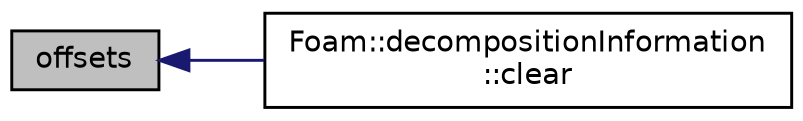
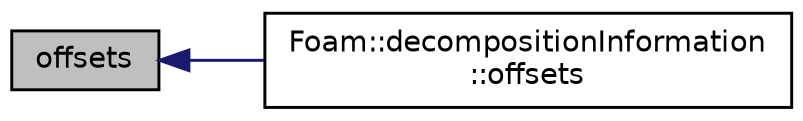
(528, 60) -> (528, 60)
